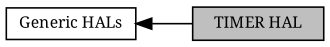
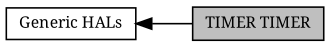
(258, 24) -> (258, 24)
